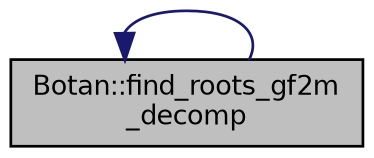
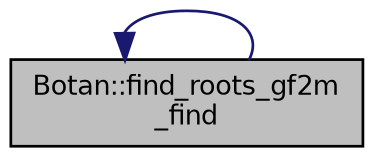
(187, 103) -> (187, 103)
